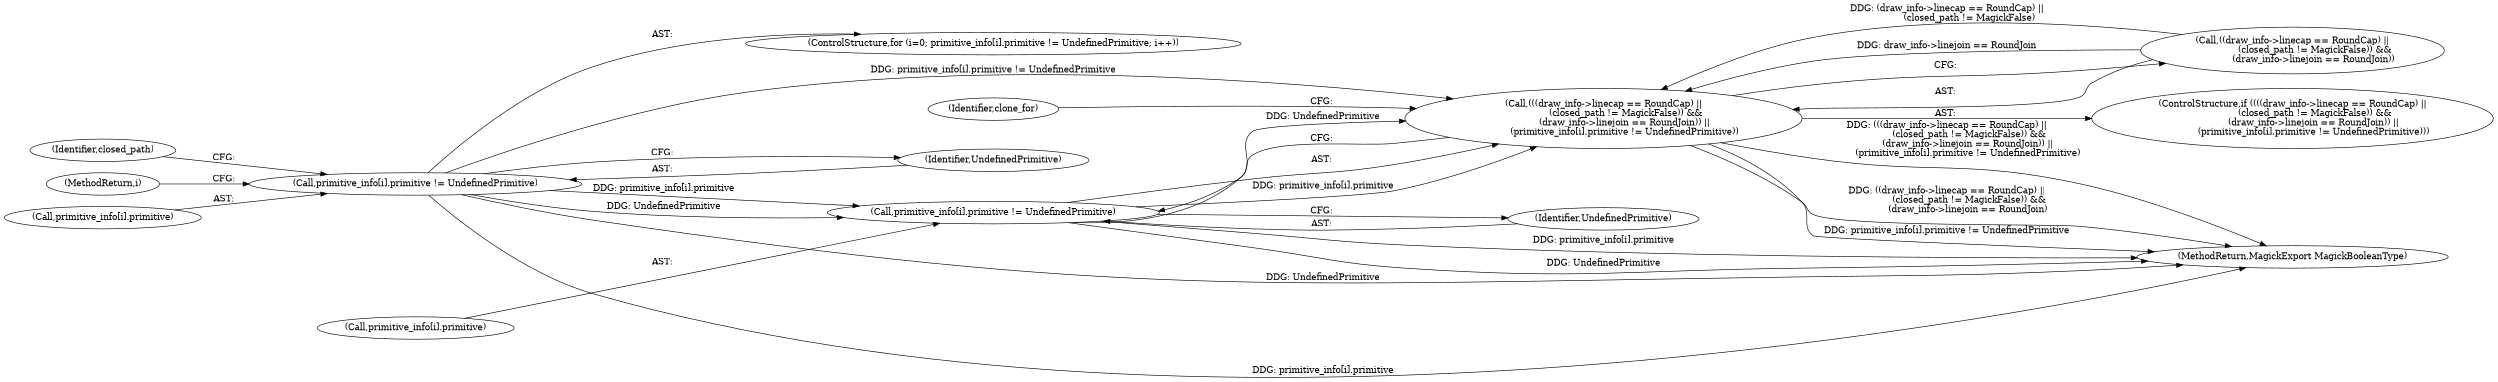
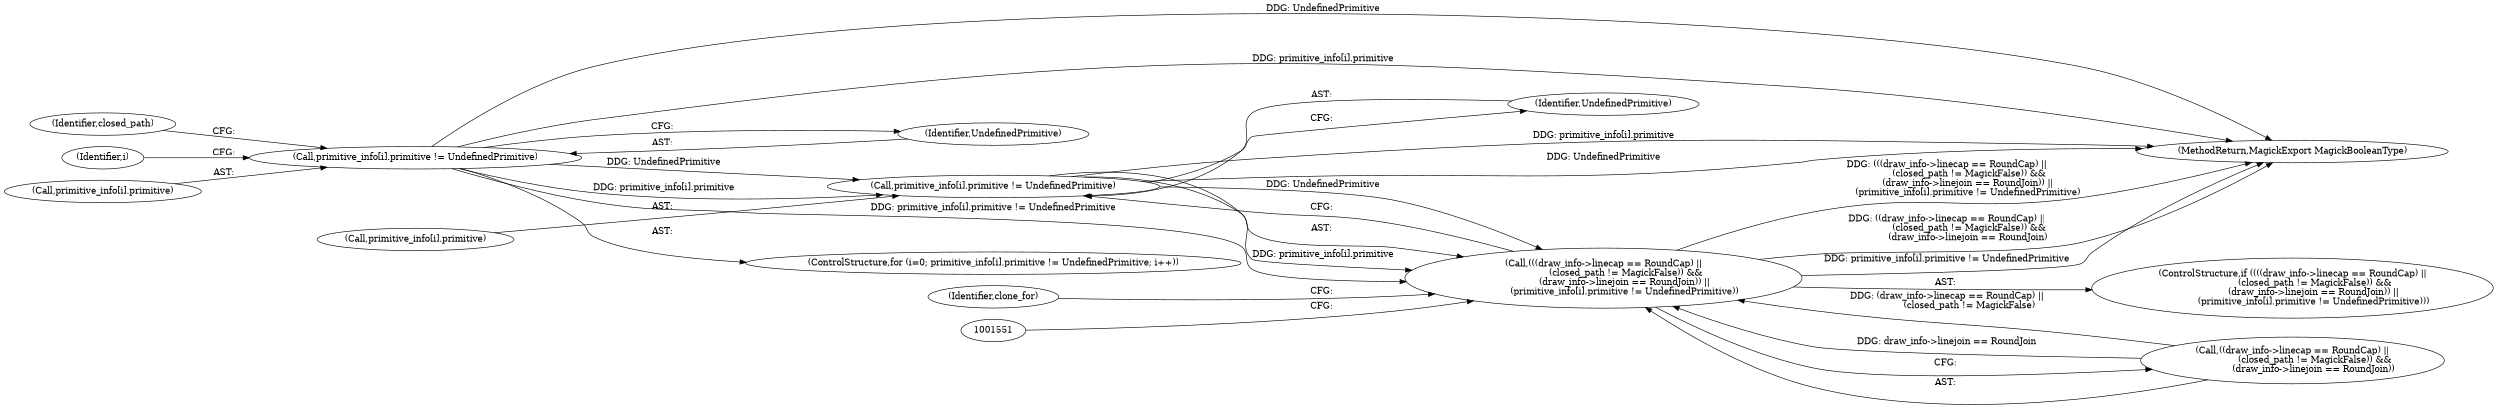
(103, 184) -> (103, 158)
none -> (993, 331)
